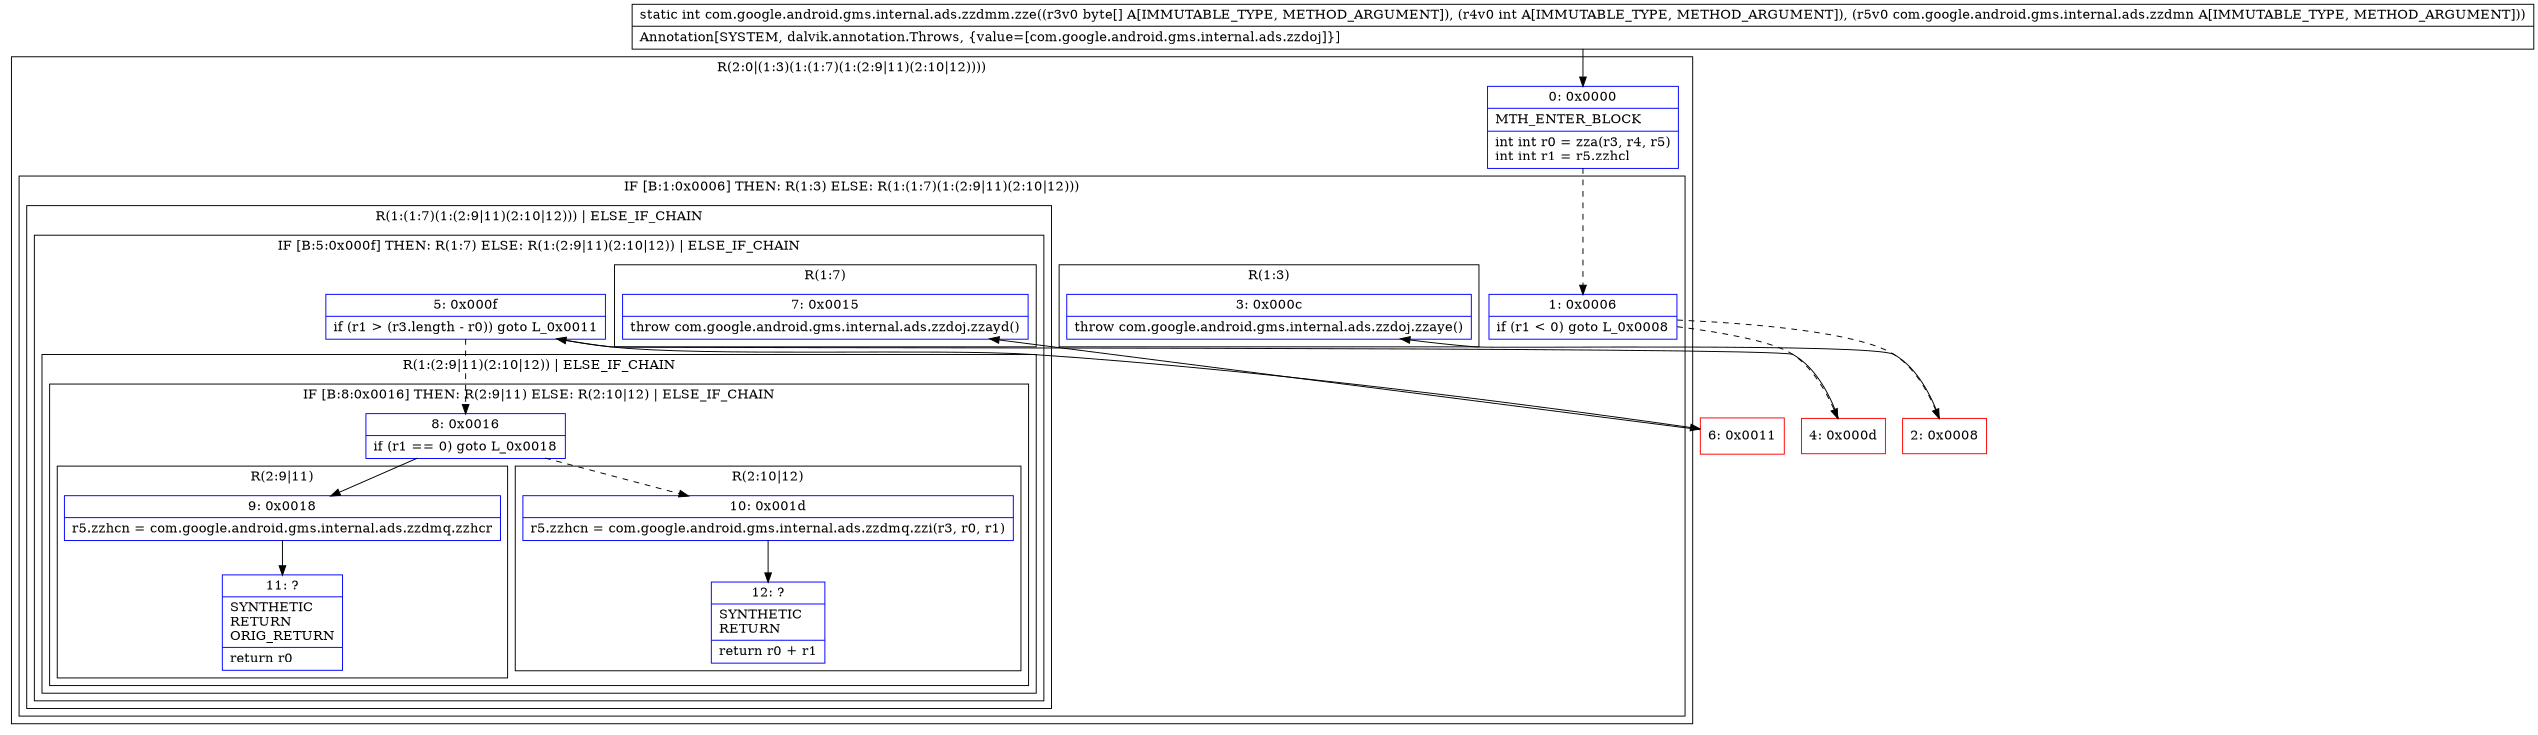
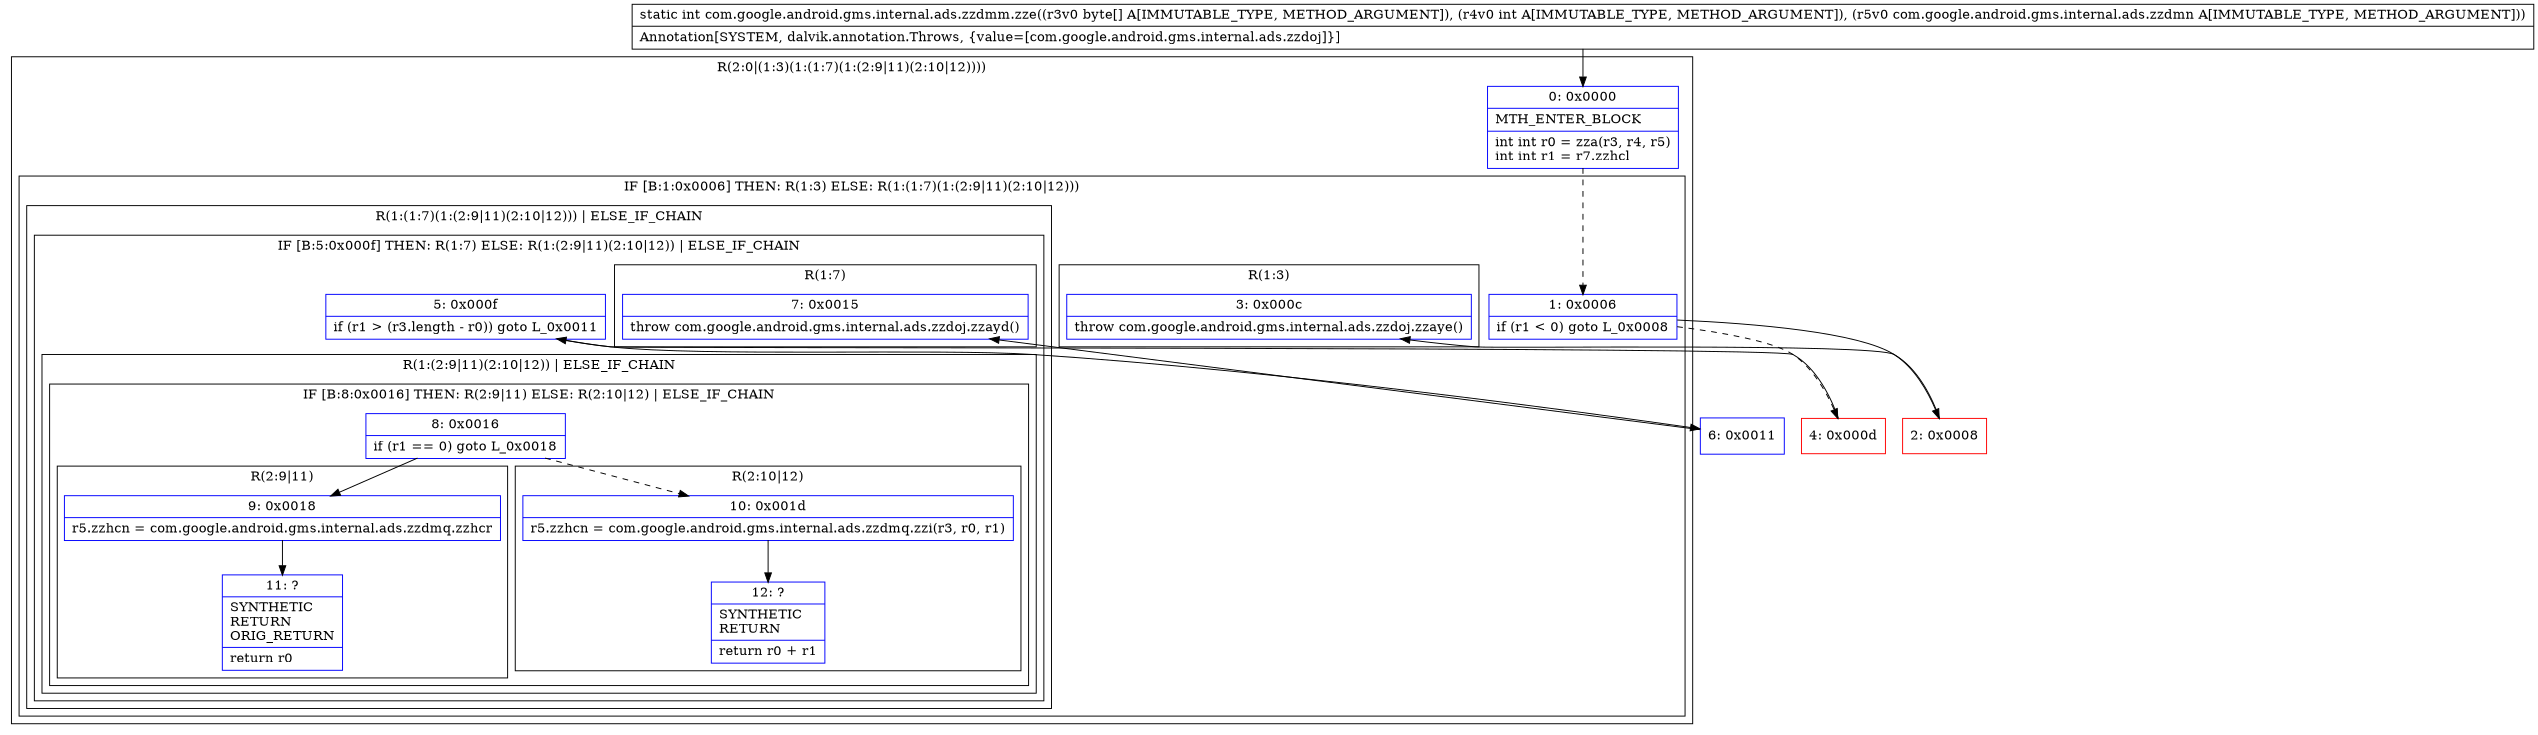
(1563, 156) -> (1563, 156)
(1822, 333) -> (1822, 333)
(466, 372) -> none
(1742, 436) -> (1742, 436)
